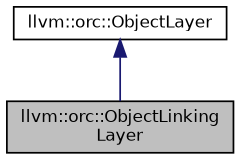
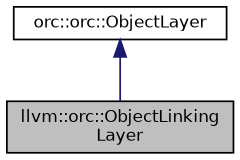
(120, 23) -> (120, 23)
